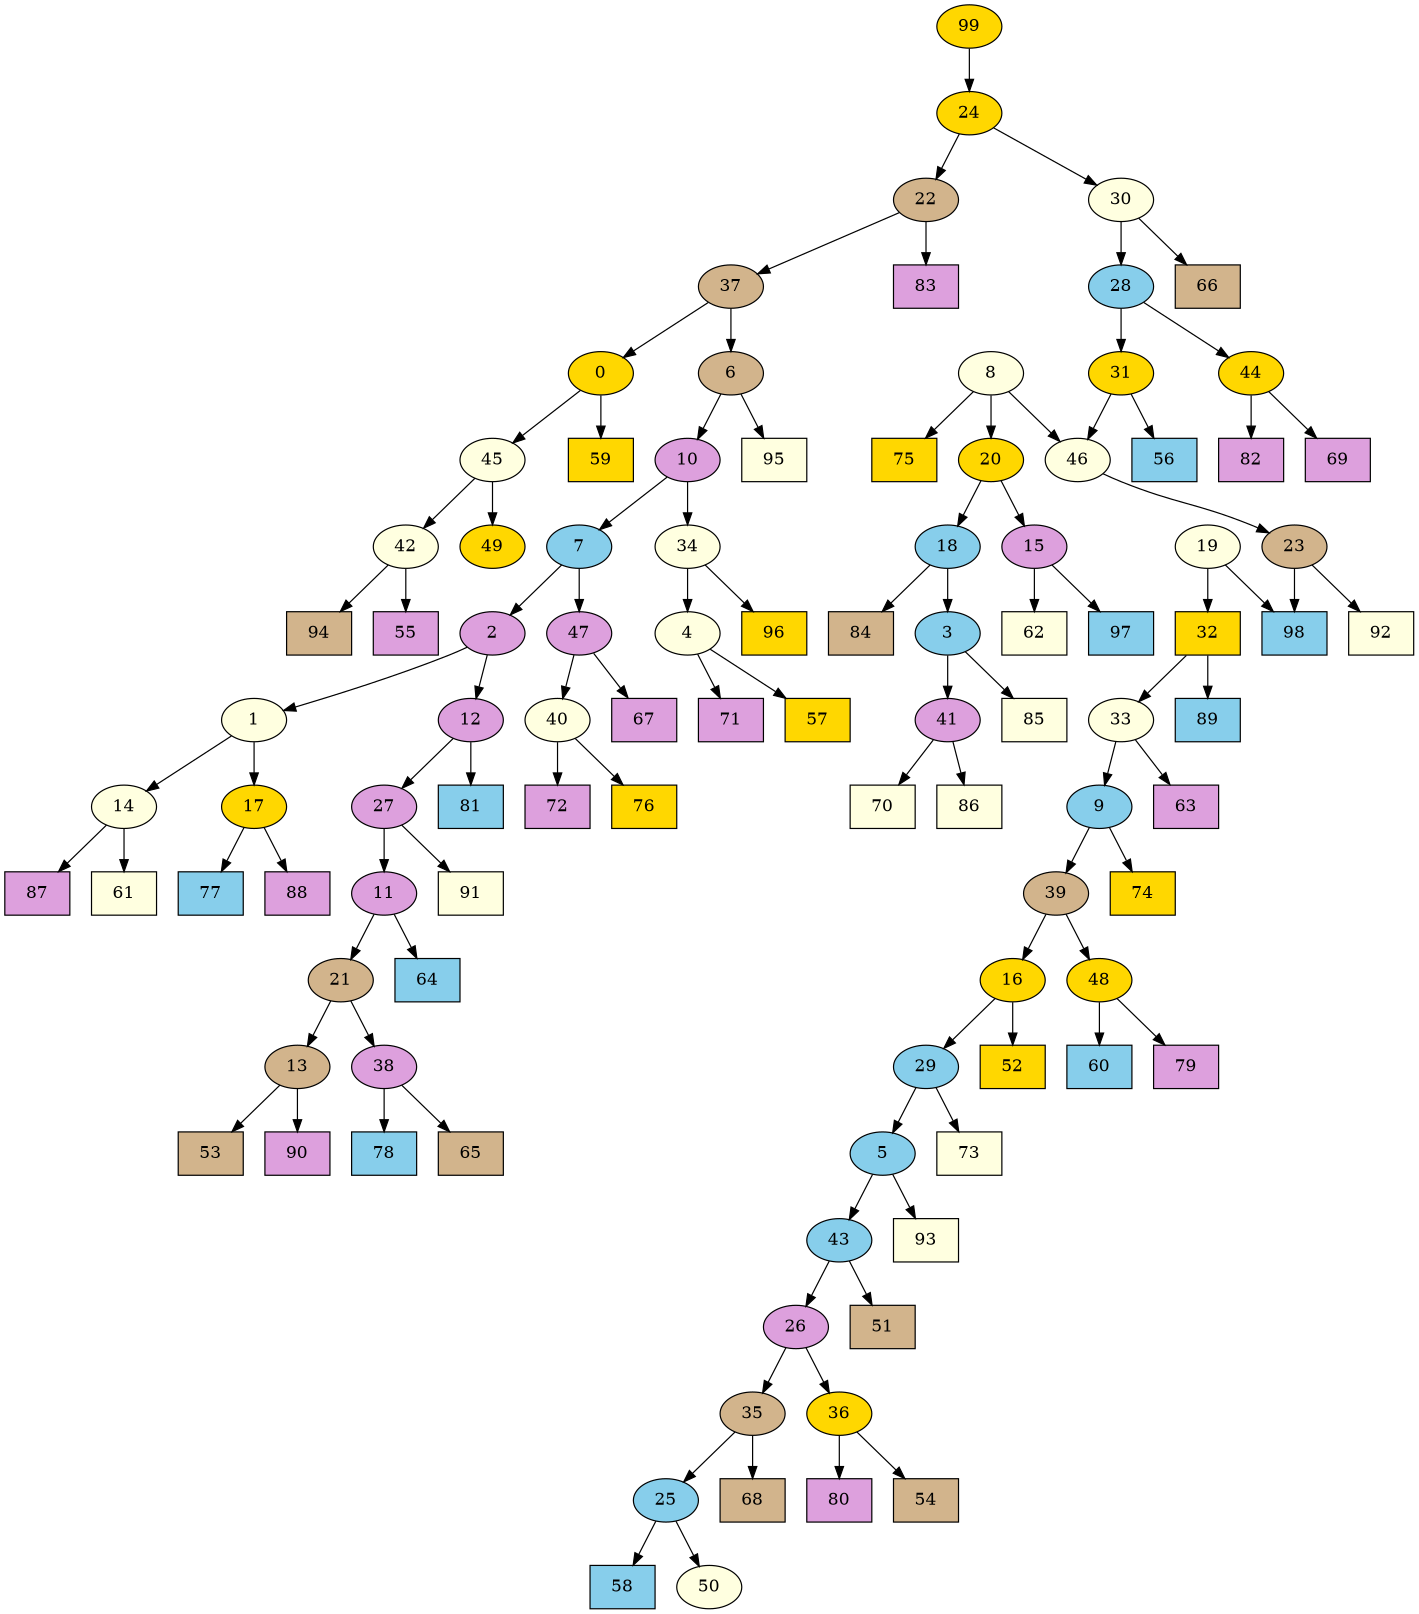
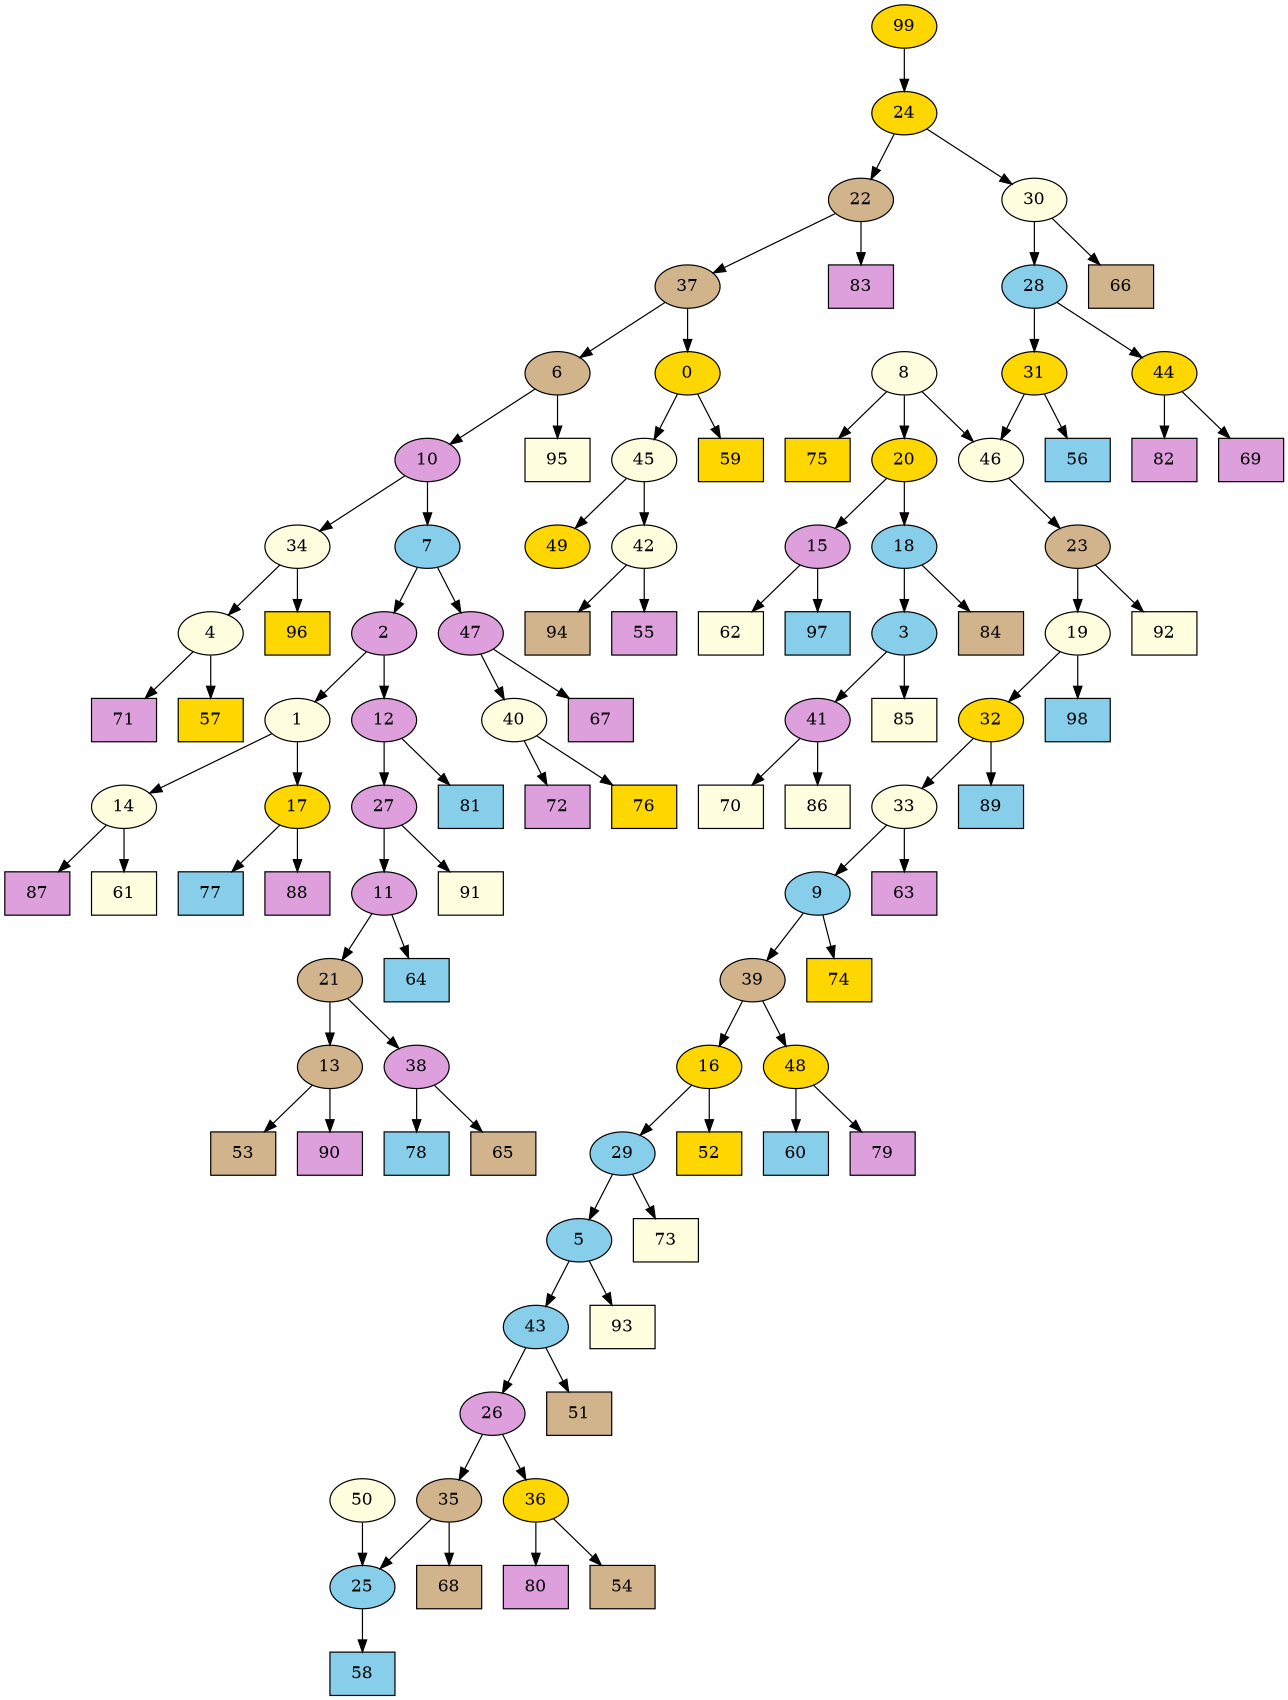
(1294, 584) -> (1078, 584)
(1208, 633) -> (991, 720)
(685, 1538) -> (362, 1538)
